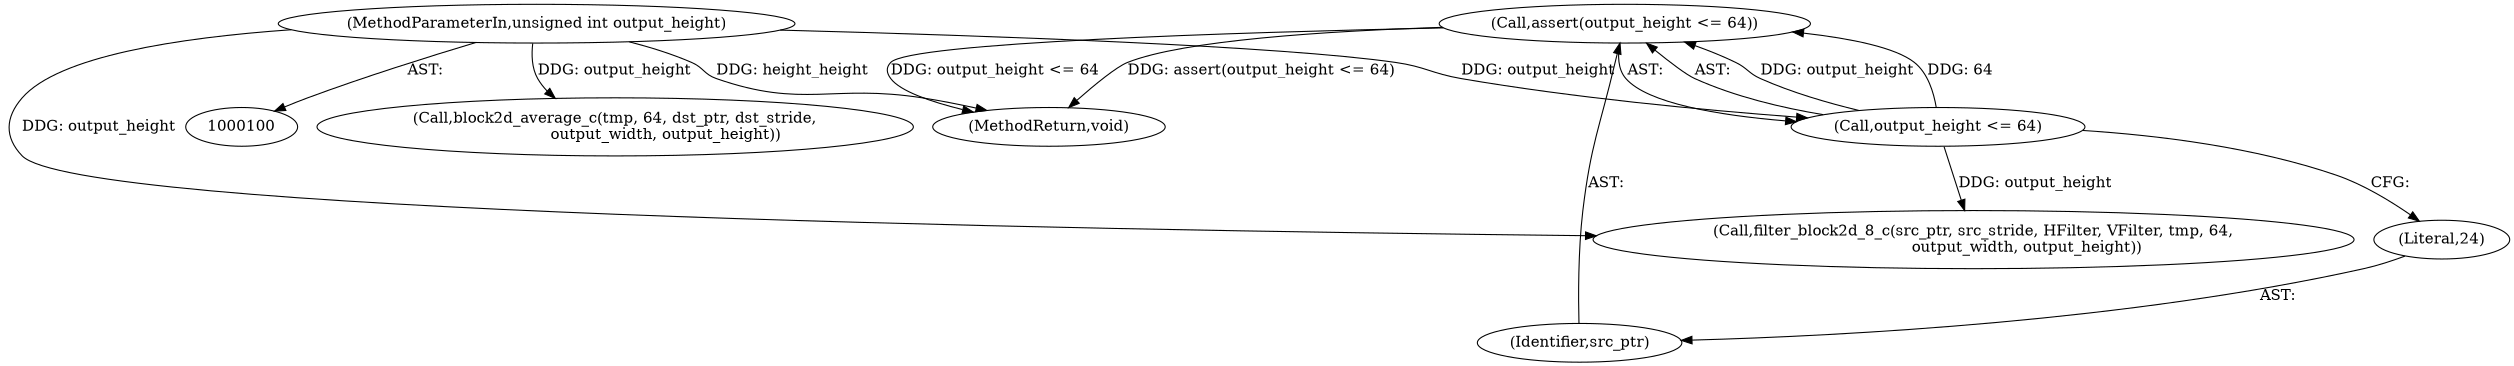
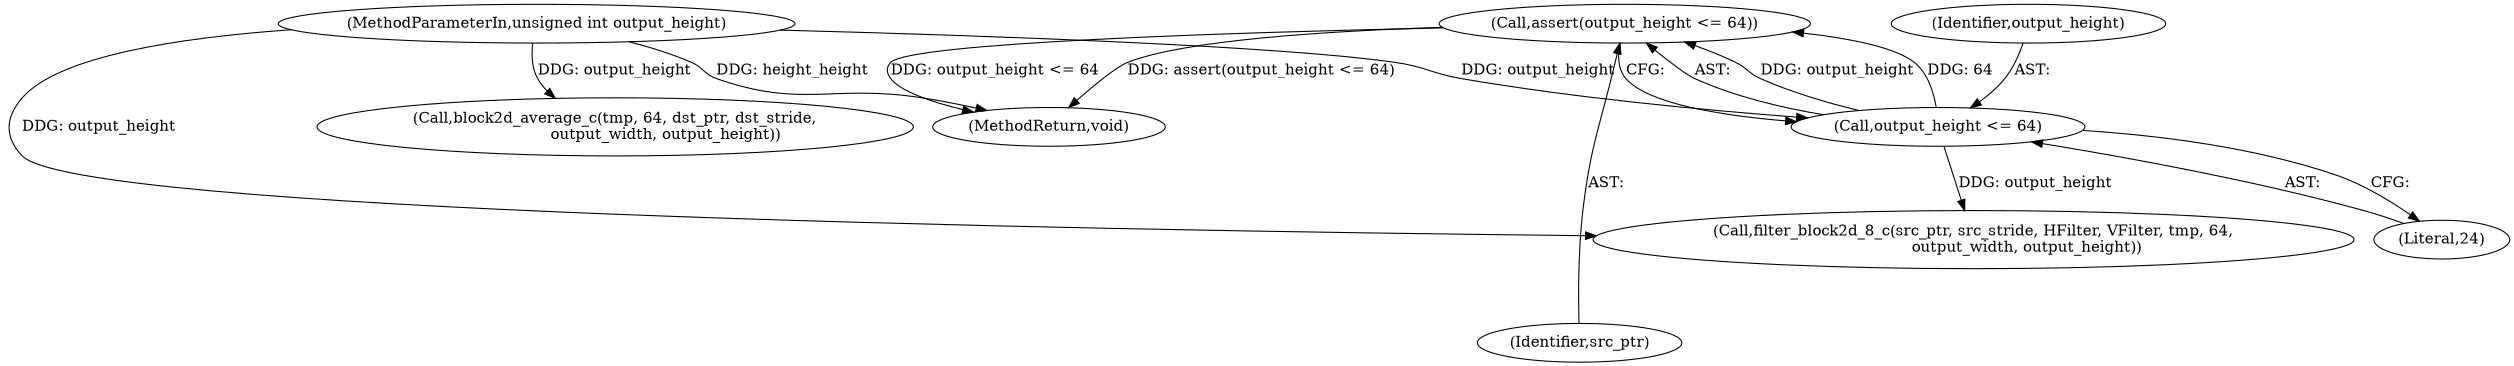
none -> (2028, 24)
(1648, 71) -> (1648, 71)
(242, 127) -> none
(2051, 317) -> (2225, 177)
